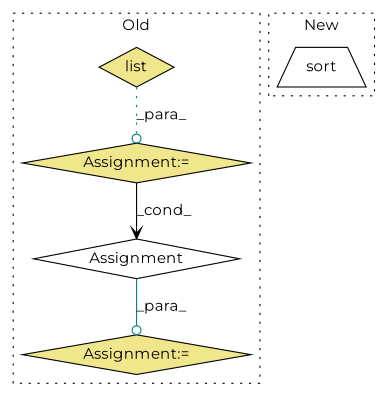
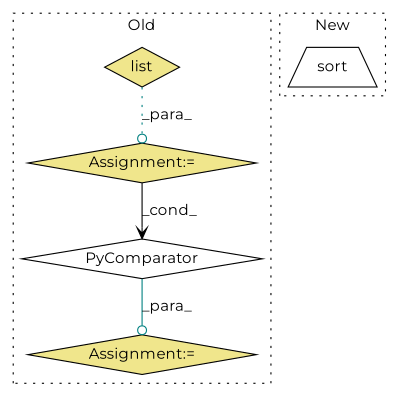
(137, 259) -> (142, 259)
